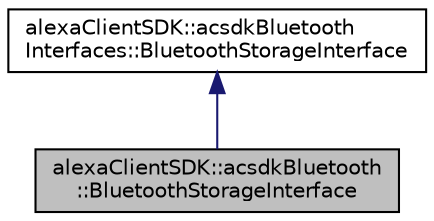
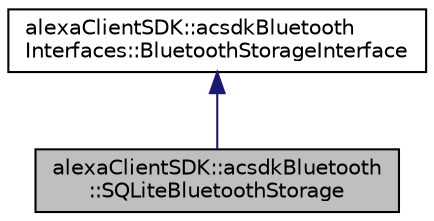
(217, 181) -> (217, 181)
